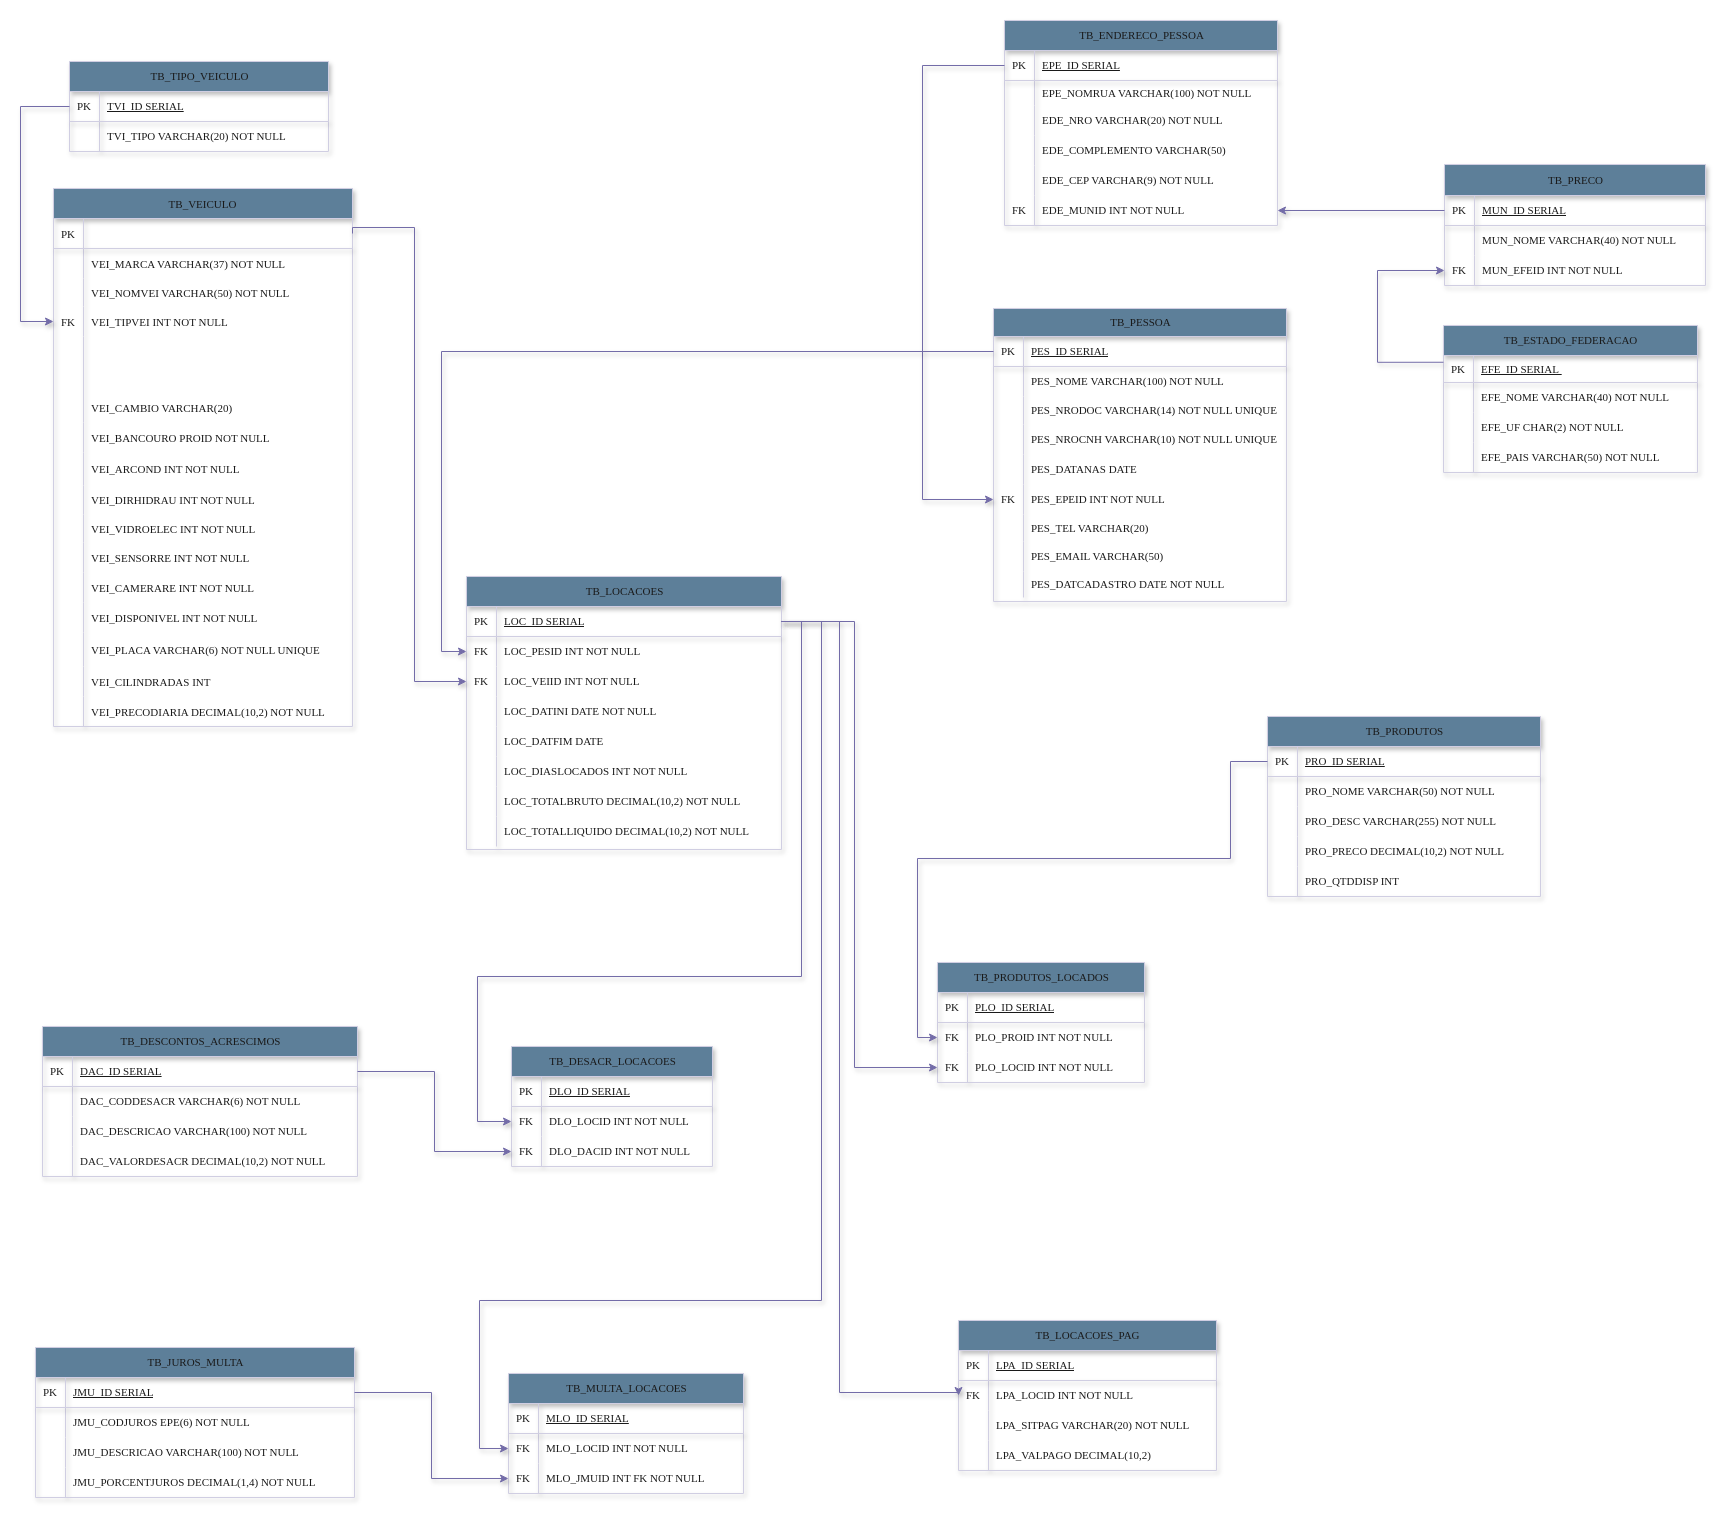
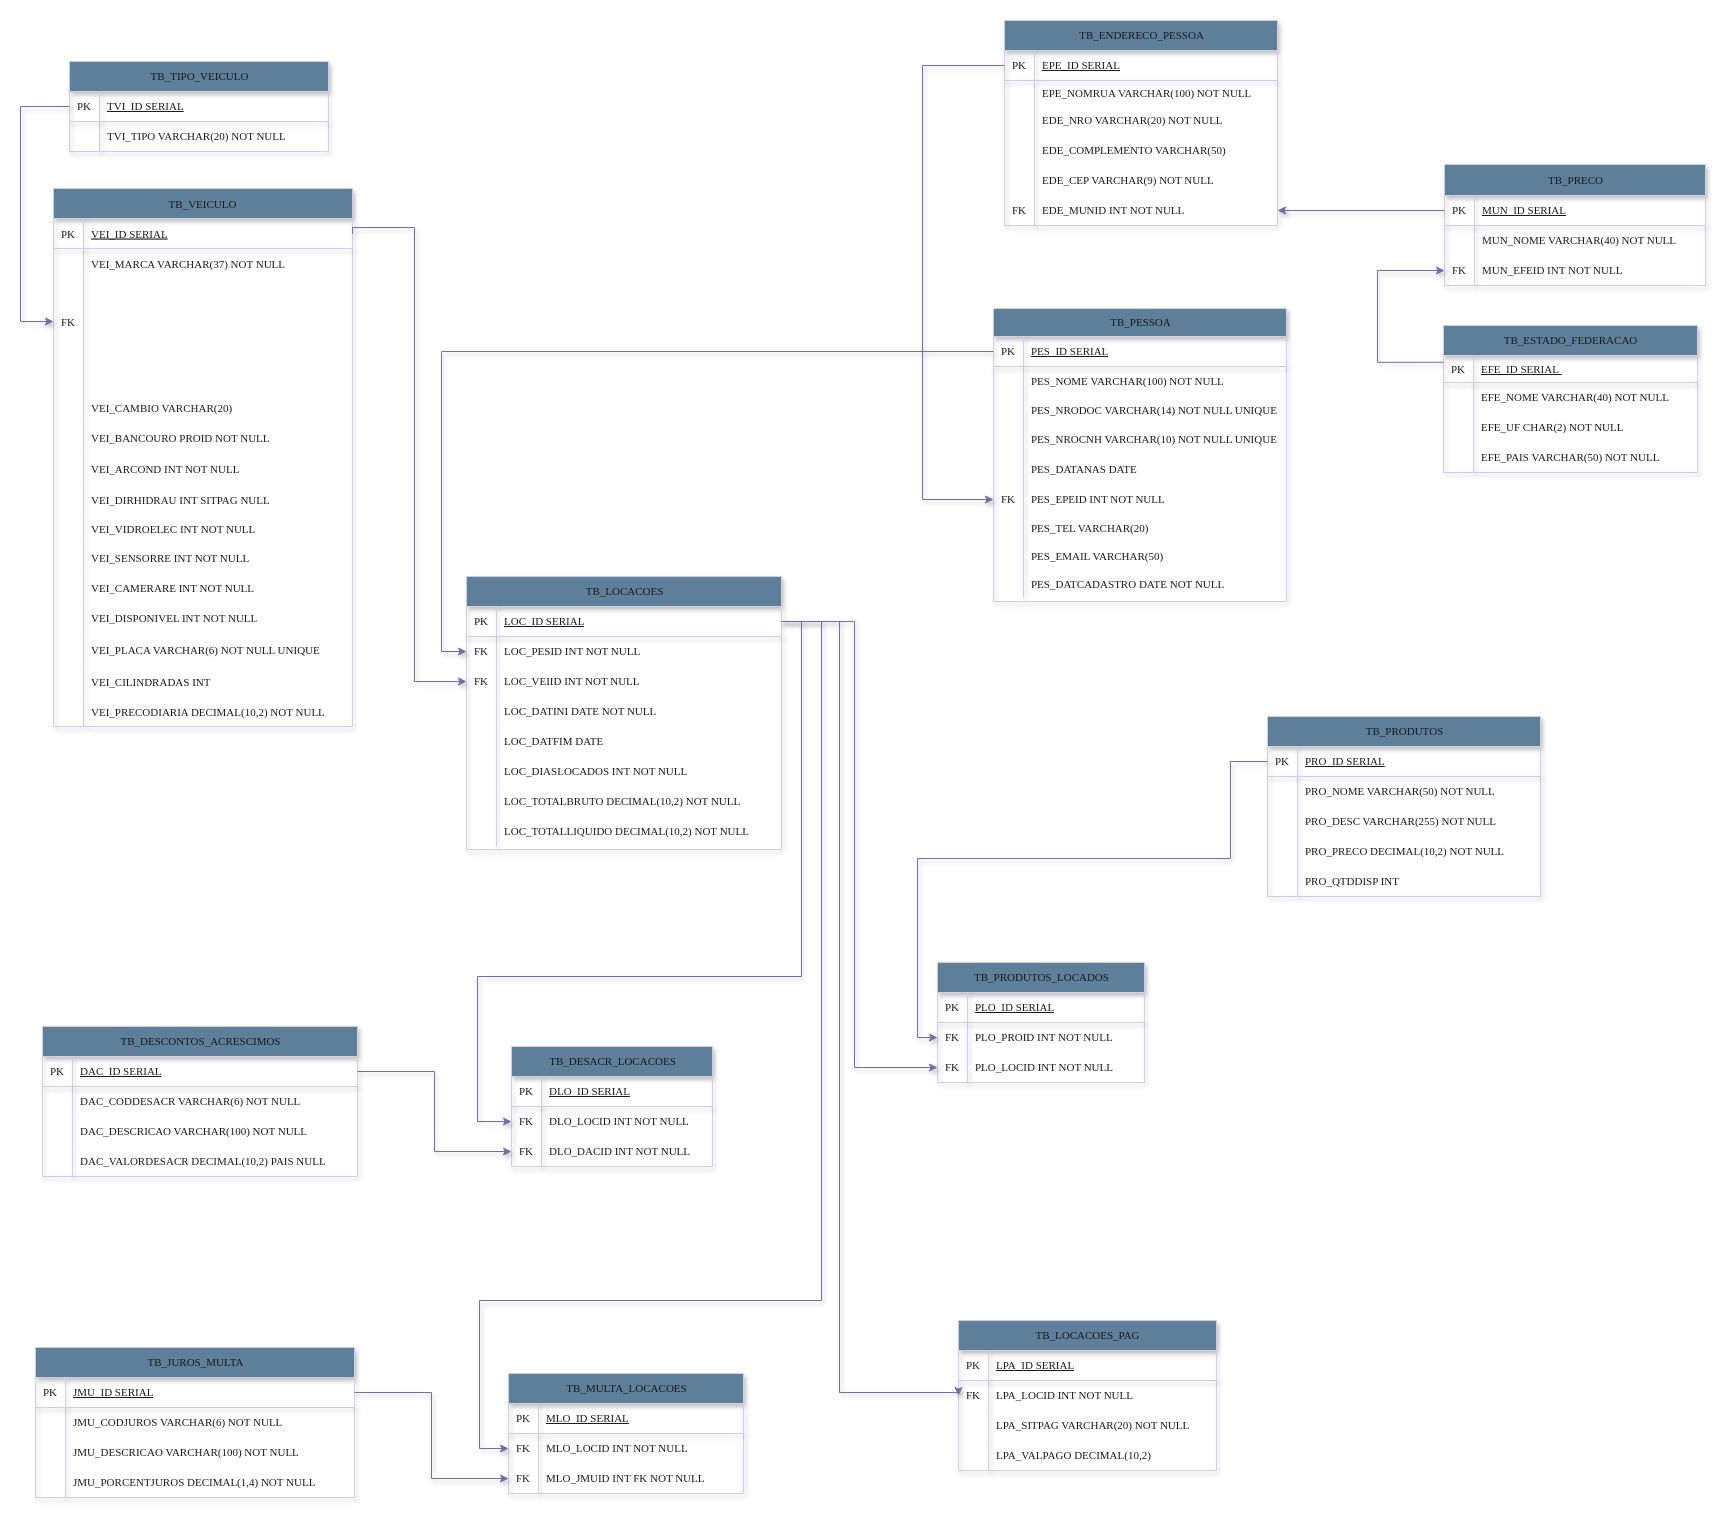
none -> (218, 234)
(218, 293) -> none
(218, 322) -> none
(167, 500) -> (176, 500)
(192, 1162) -> (195, 1162)
(155, 1423) -> (168, 1423)
